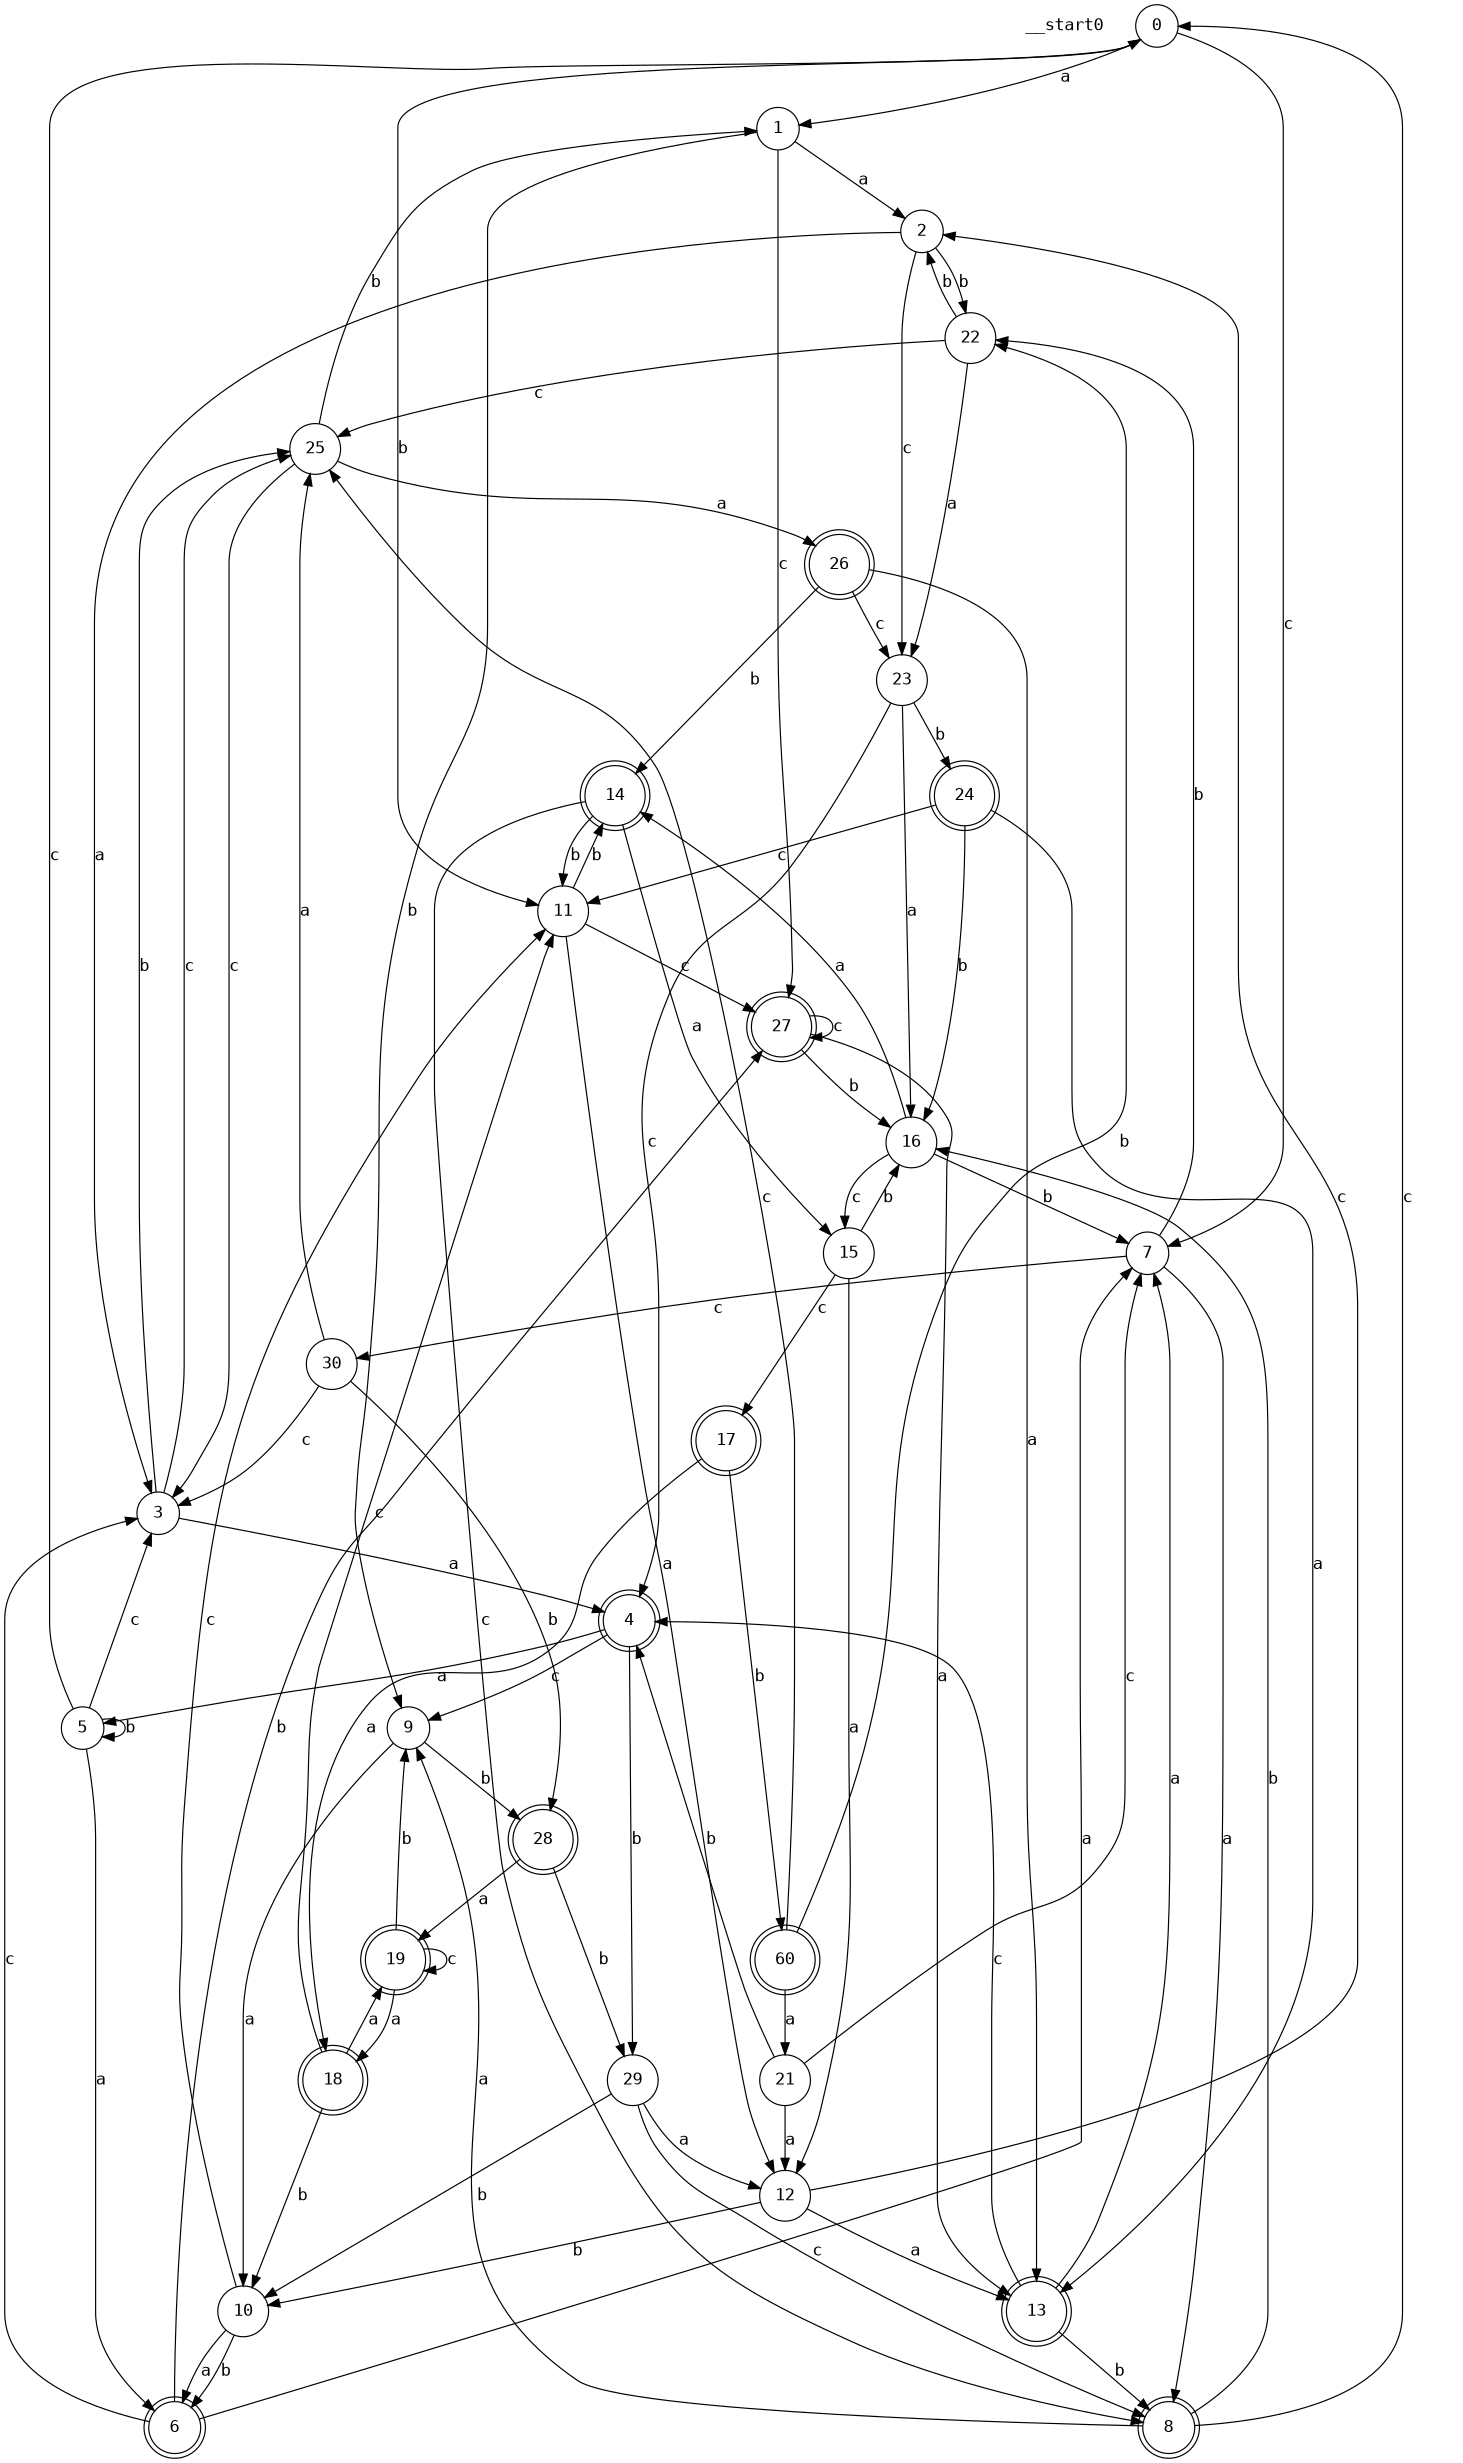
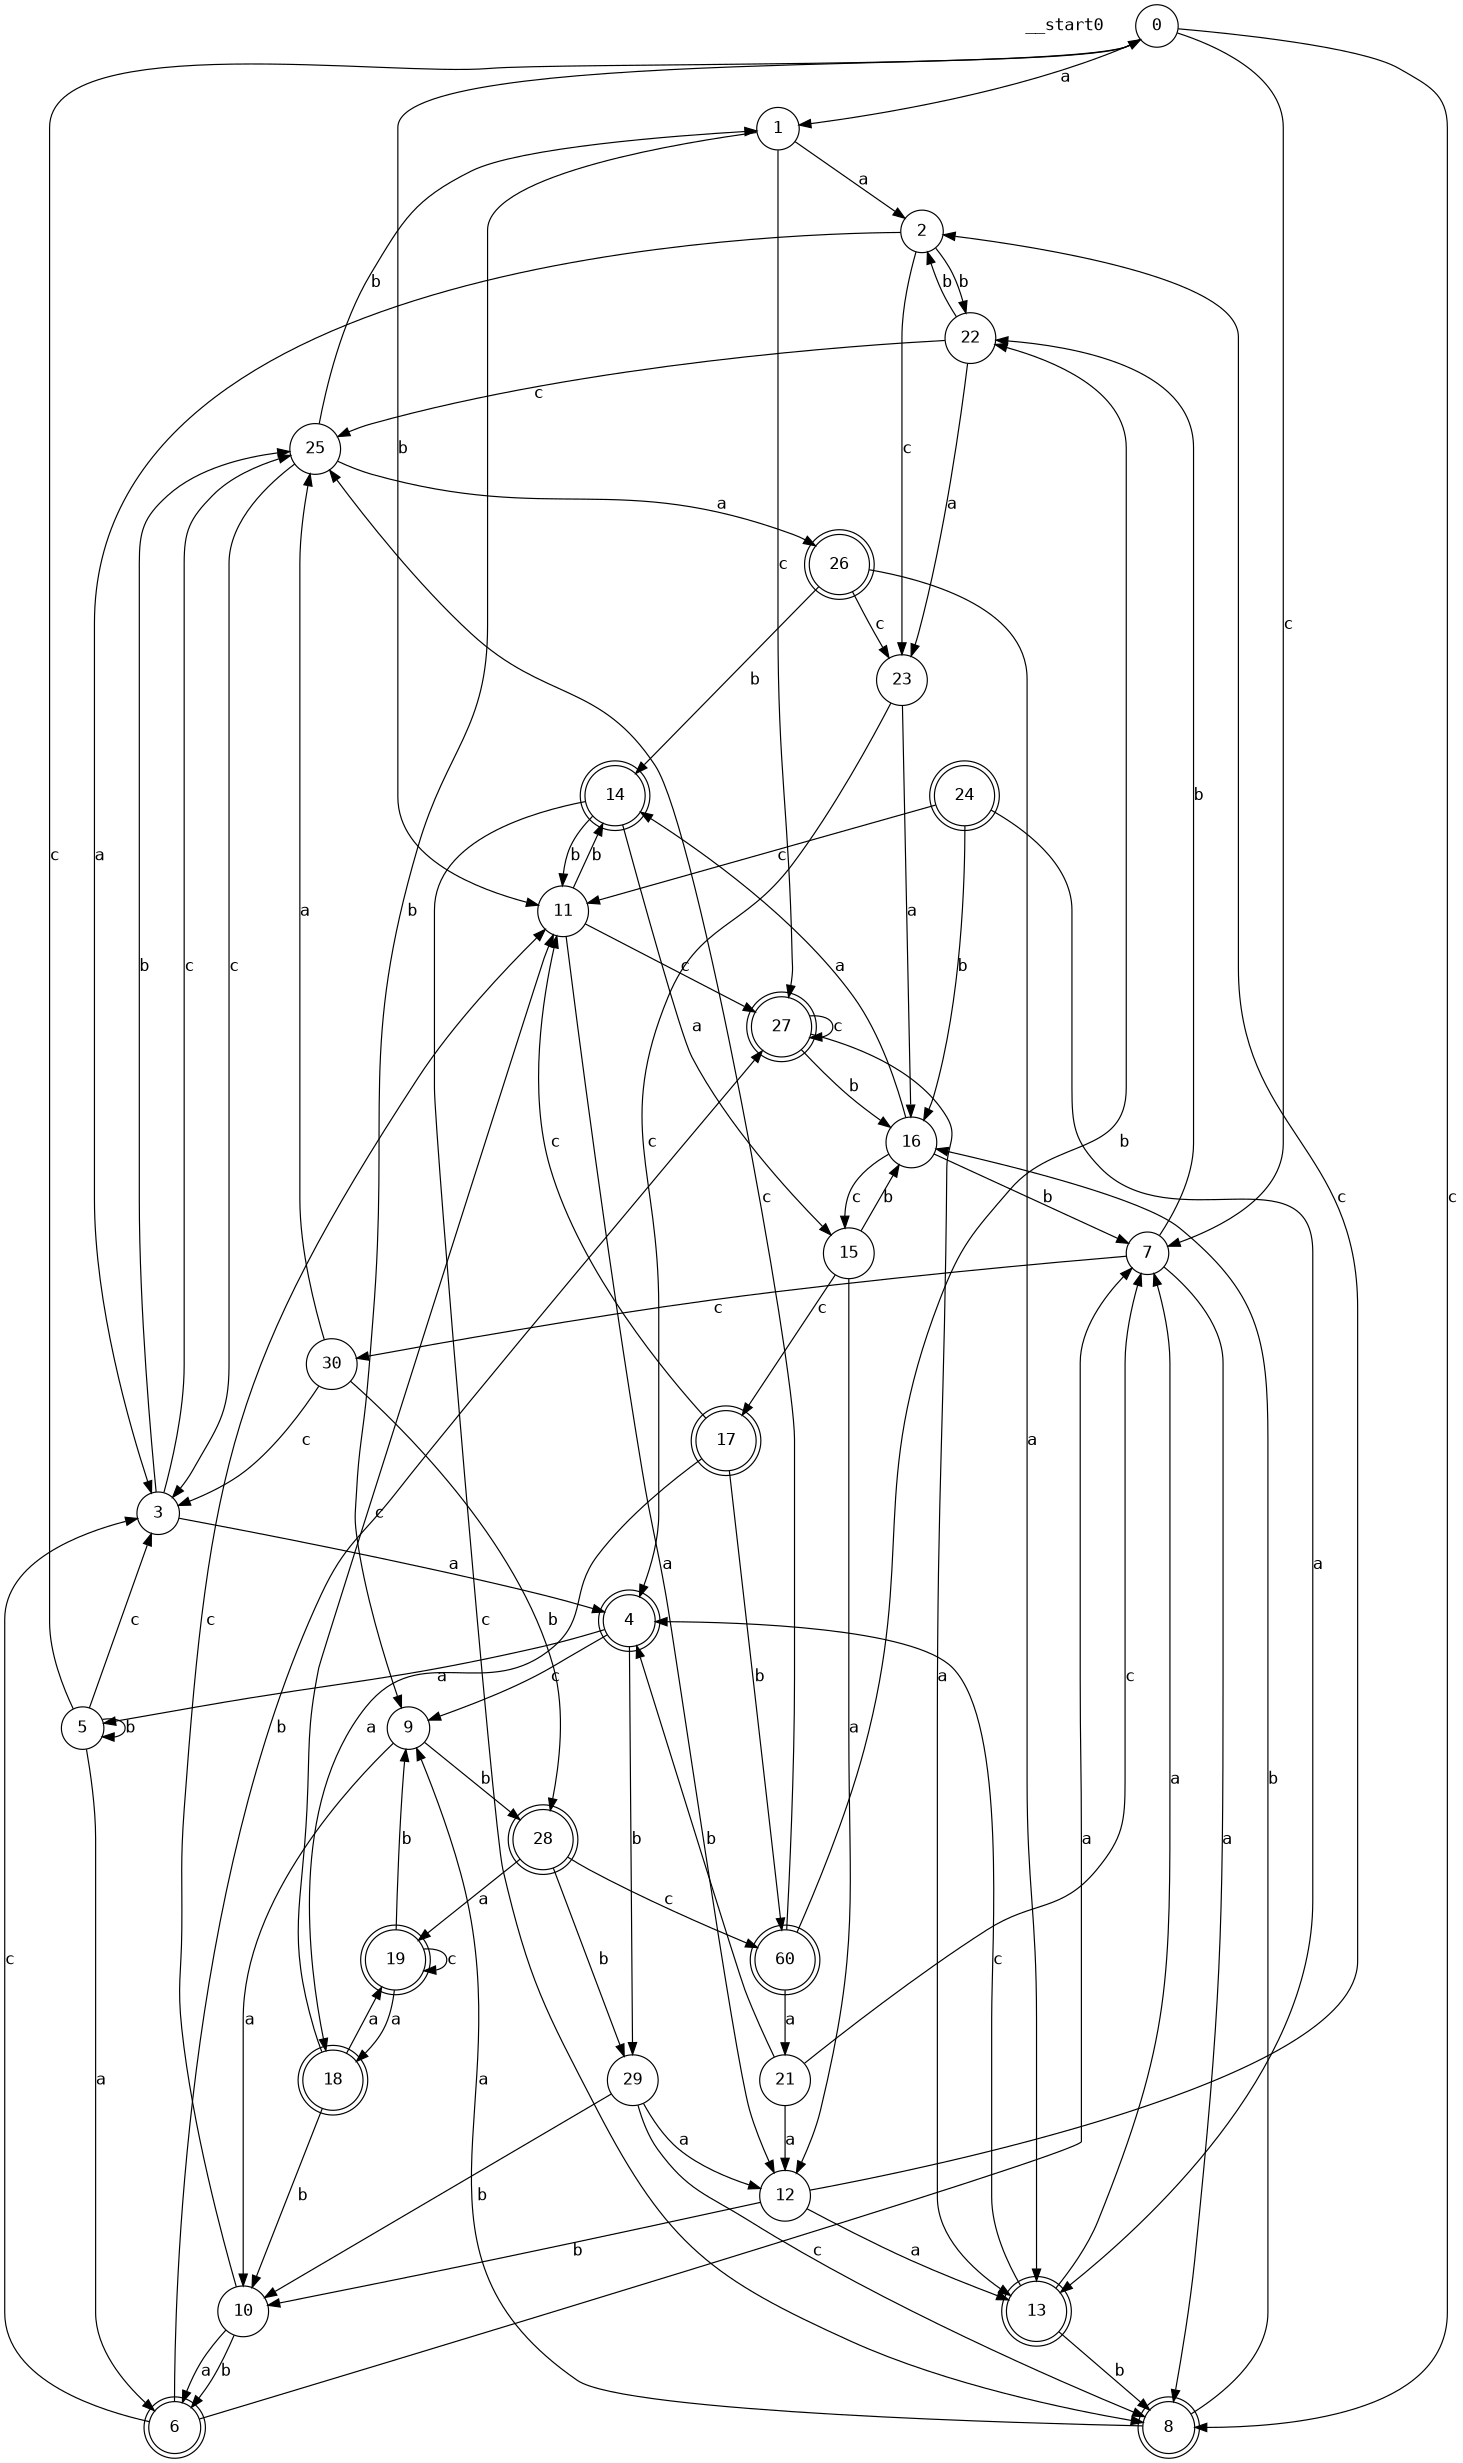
(929, 731) -> none
none -> (563, 1203)
(1402, 1220) -> (1447, 1213)
none -> (656, 1903)
